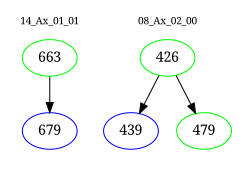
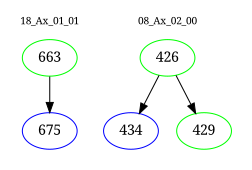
(50, 22) -> (50, 22)
(50, 131) -> (50, 131)
(131, 131) -> (131, 131)
(204, 131) -> (204, 131)
